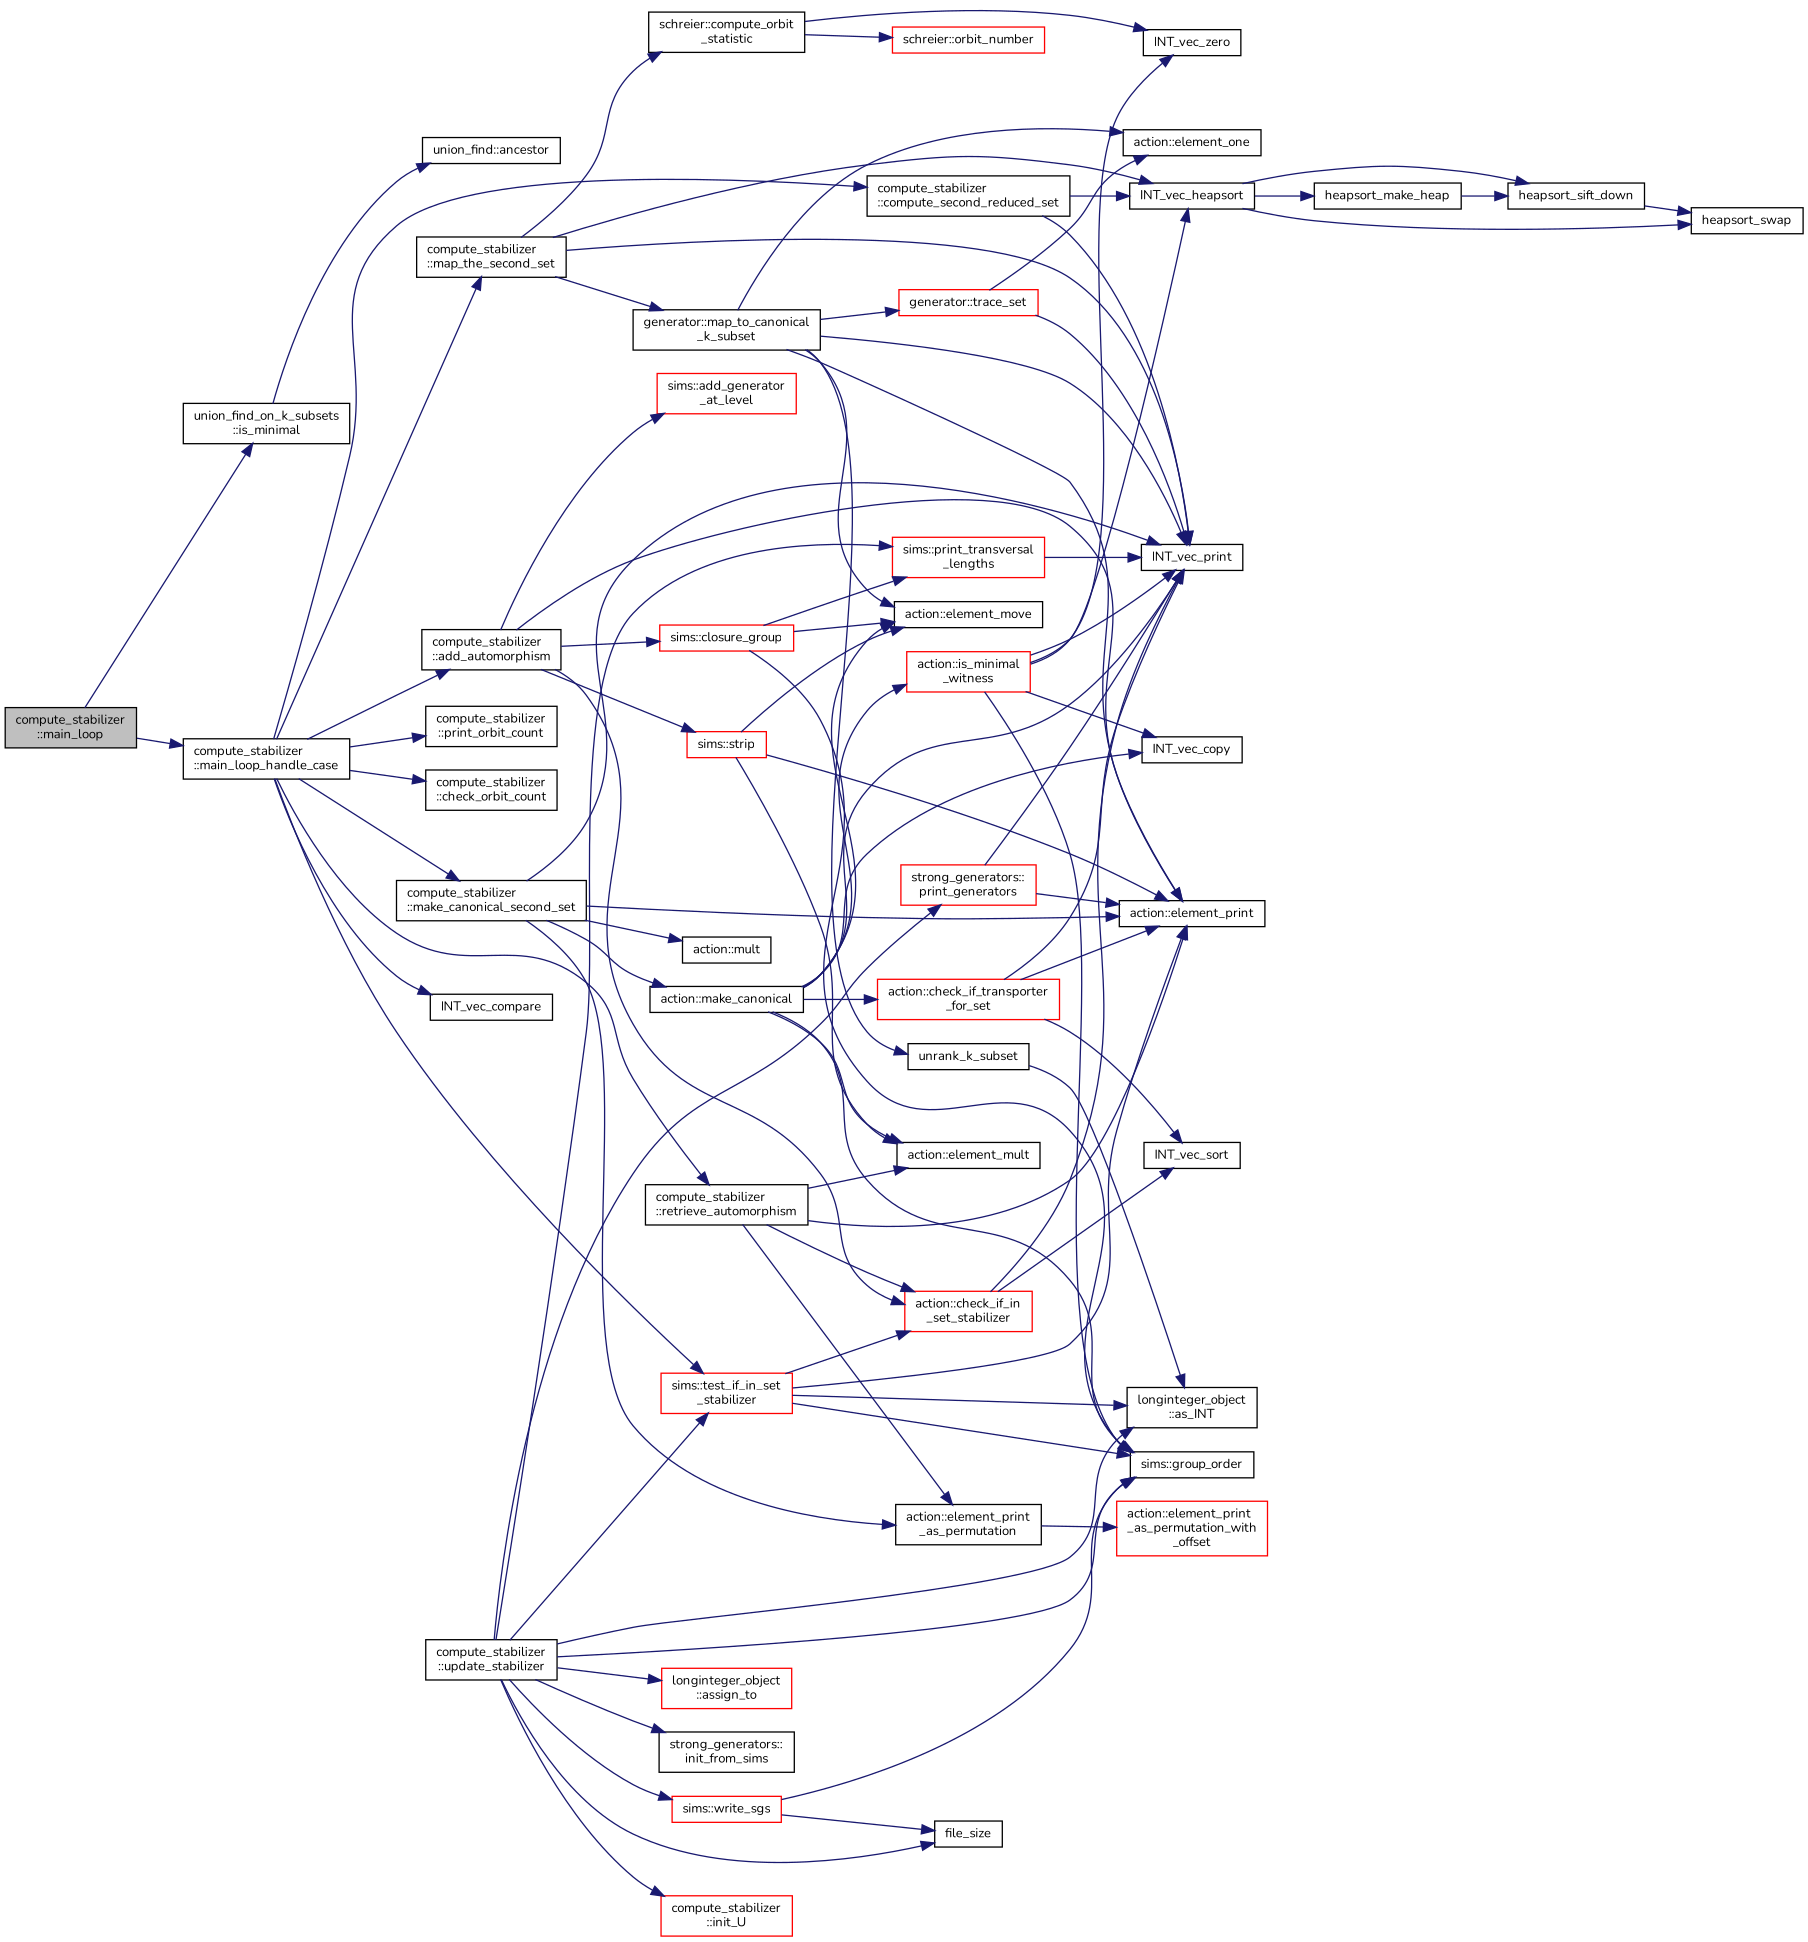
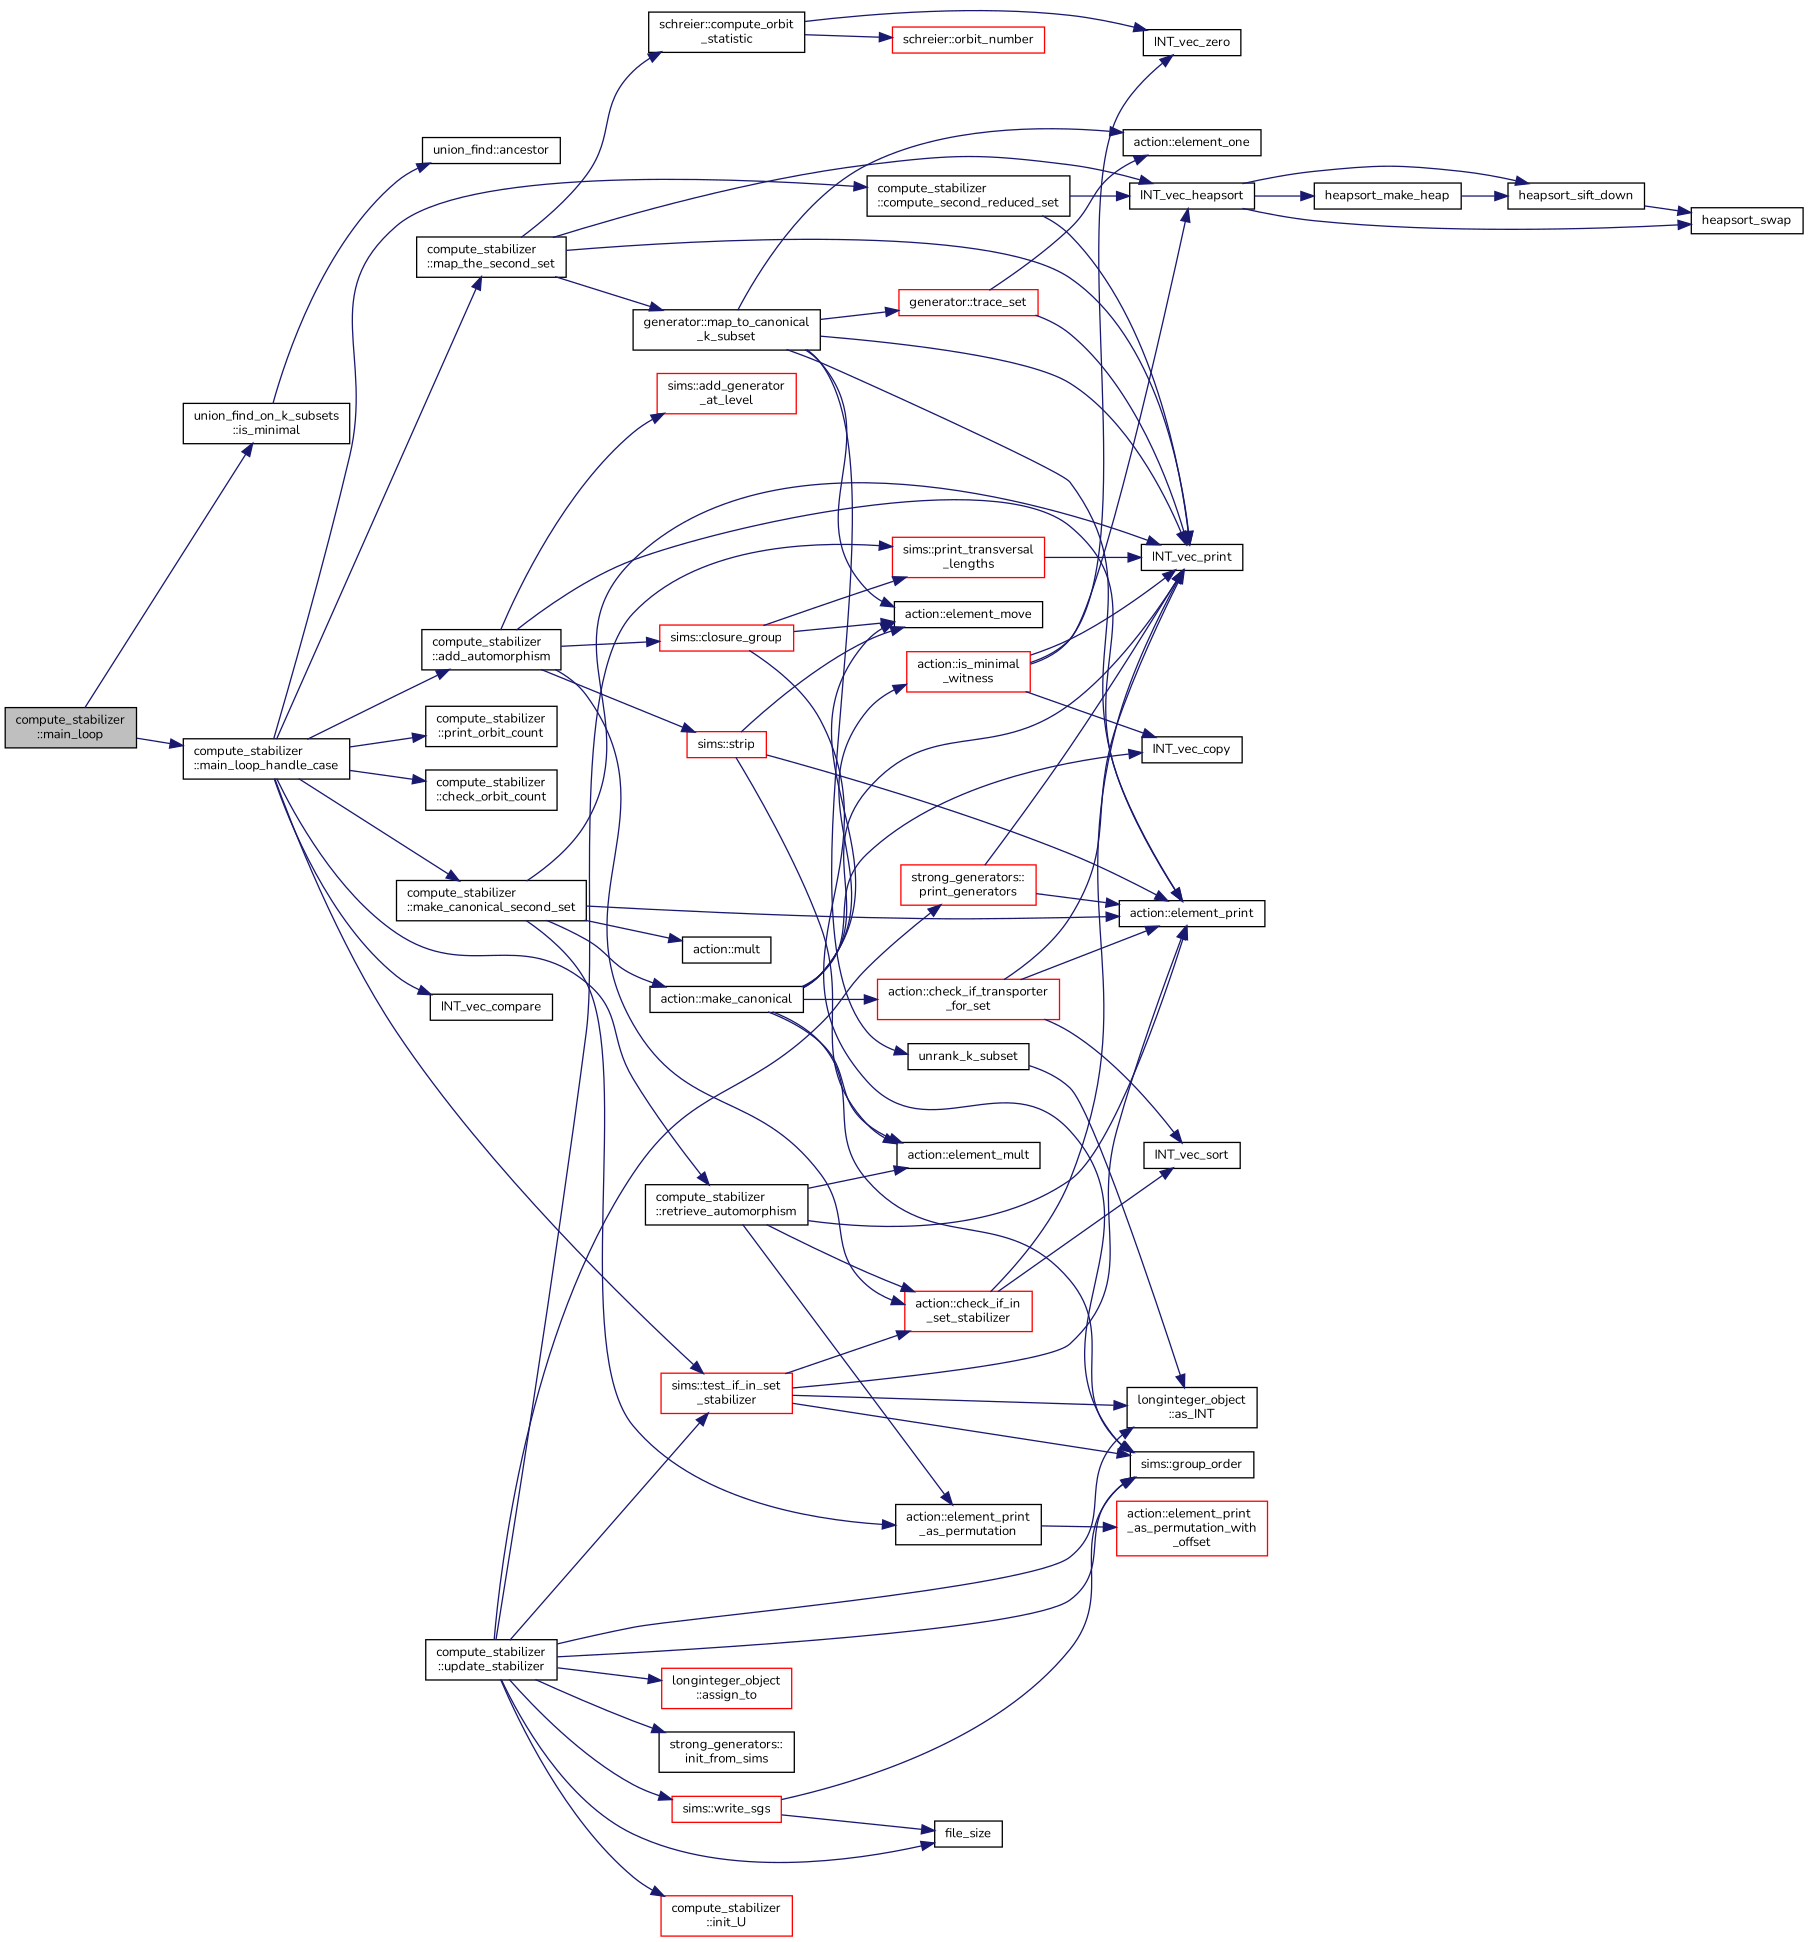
(1080, 1061) -> none
